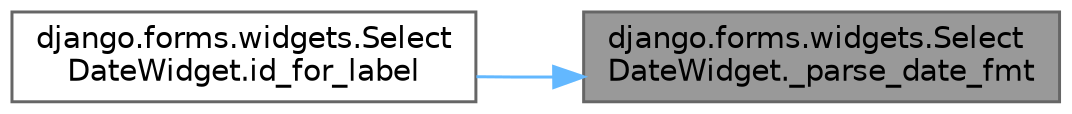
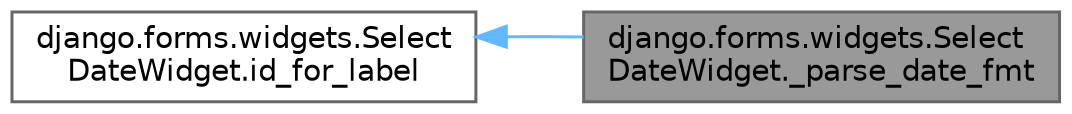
(515, 77) -> (545, 37)
